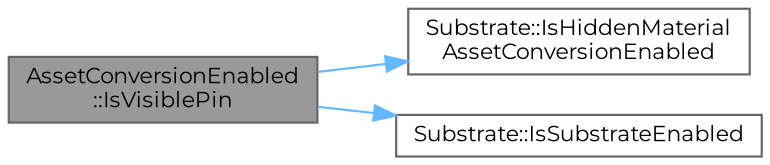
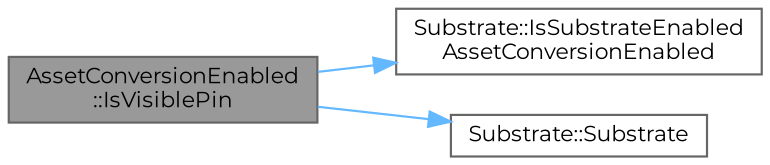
(579, 42) -> (579, 42)
(579, 136) -> (579, 136)
